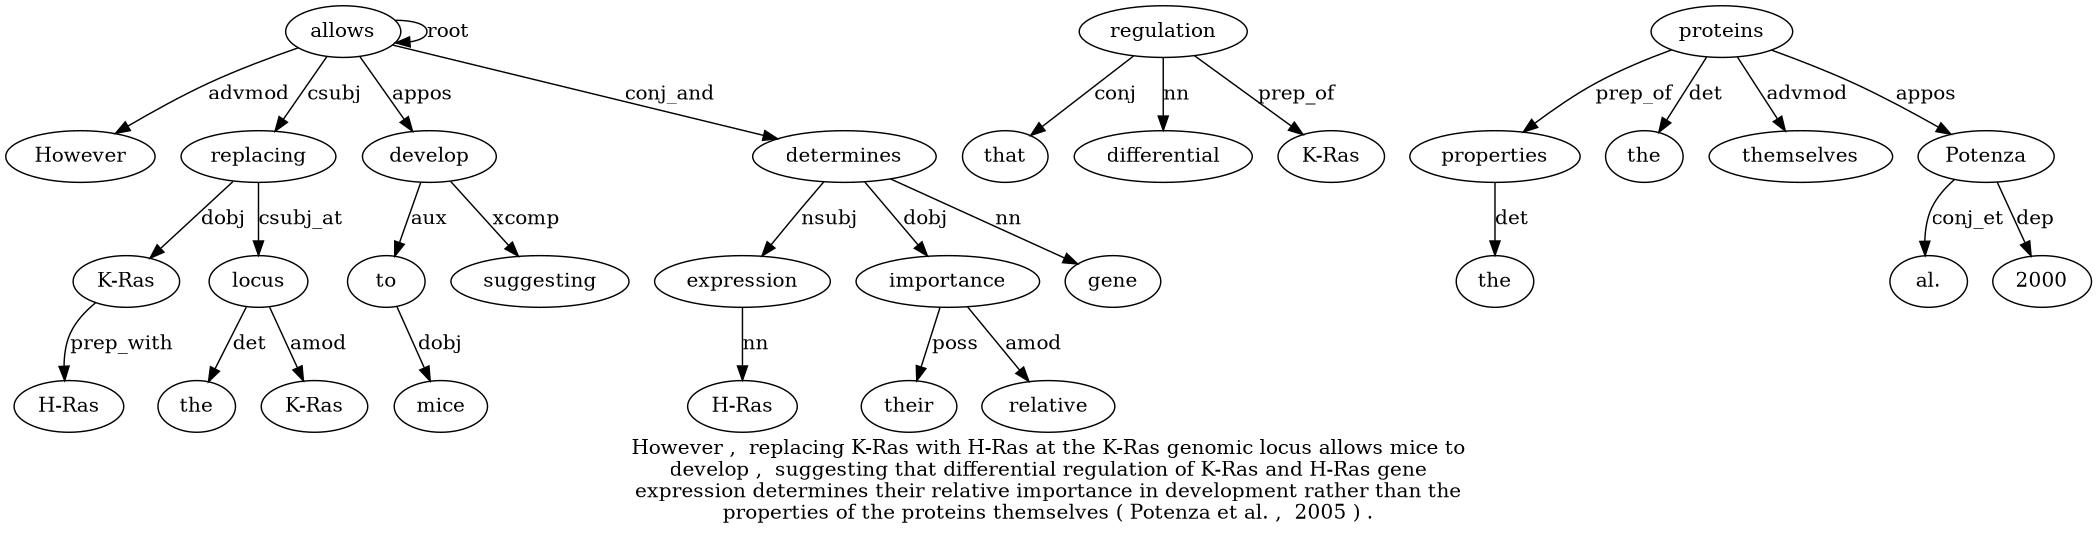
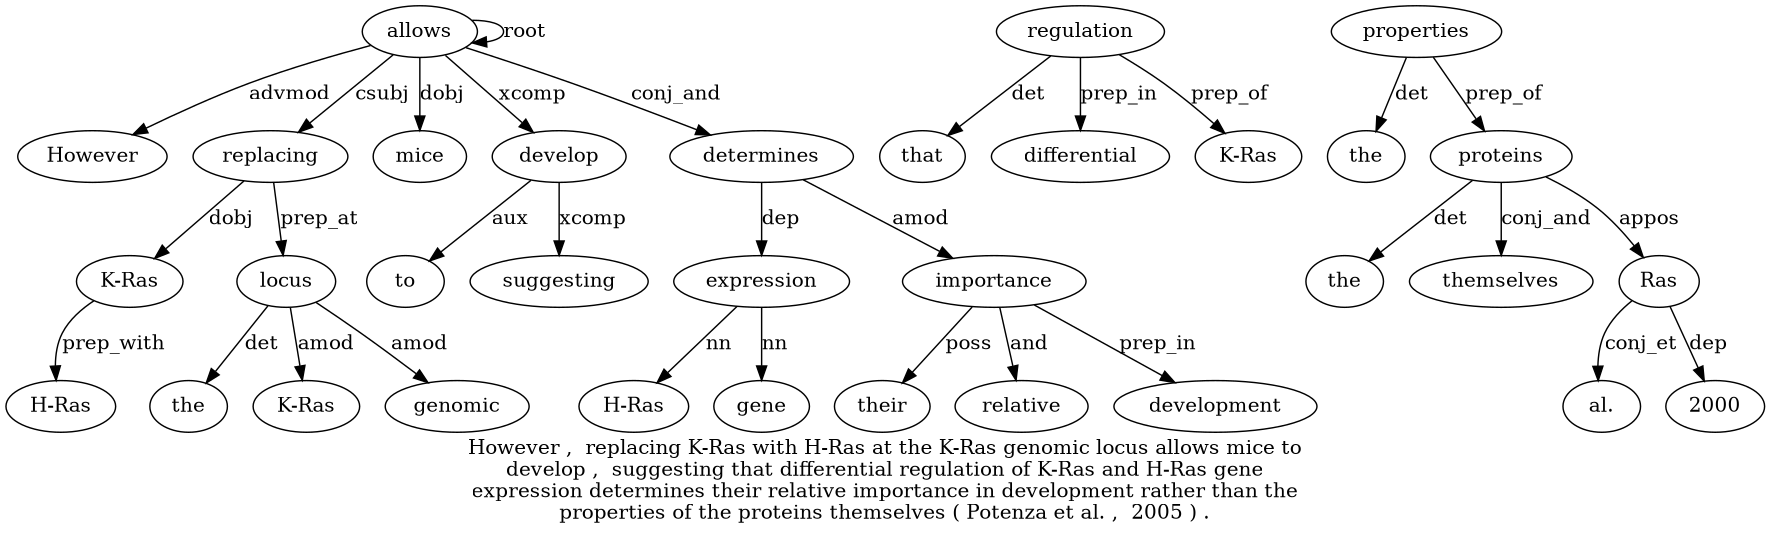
(1600, 81) -> (1455, 88)
(423, 94) -> (533, 94)
(1116, 94) -> (1029, 94)
(1177, 94) -> (1119, 94)
(1807, 94) -> (1546, 219)
(1986, 157) -> (1659, 281)
(978, 218) -> (762, 337)
(301, 219) -> (320, 219)
(830, 219) -> (781, 219)
(926, 219) -> (921, 219)
(410, 337) -> (420, 87)
(1034, 344) -> (1029, 344)
none -> (457, 406)
none -> (1215, 406)
